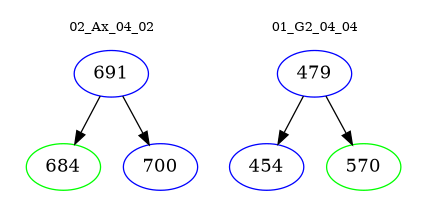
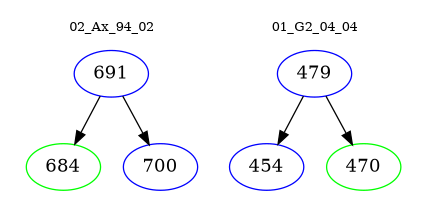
(112, 28) -> (112, 28)
(364, 167) -> (364, 167)
